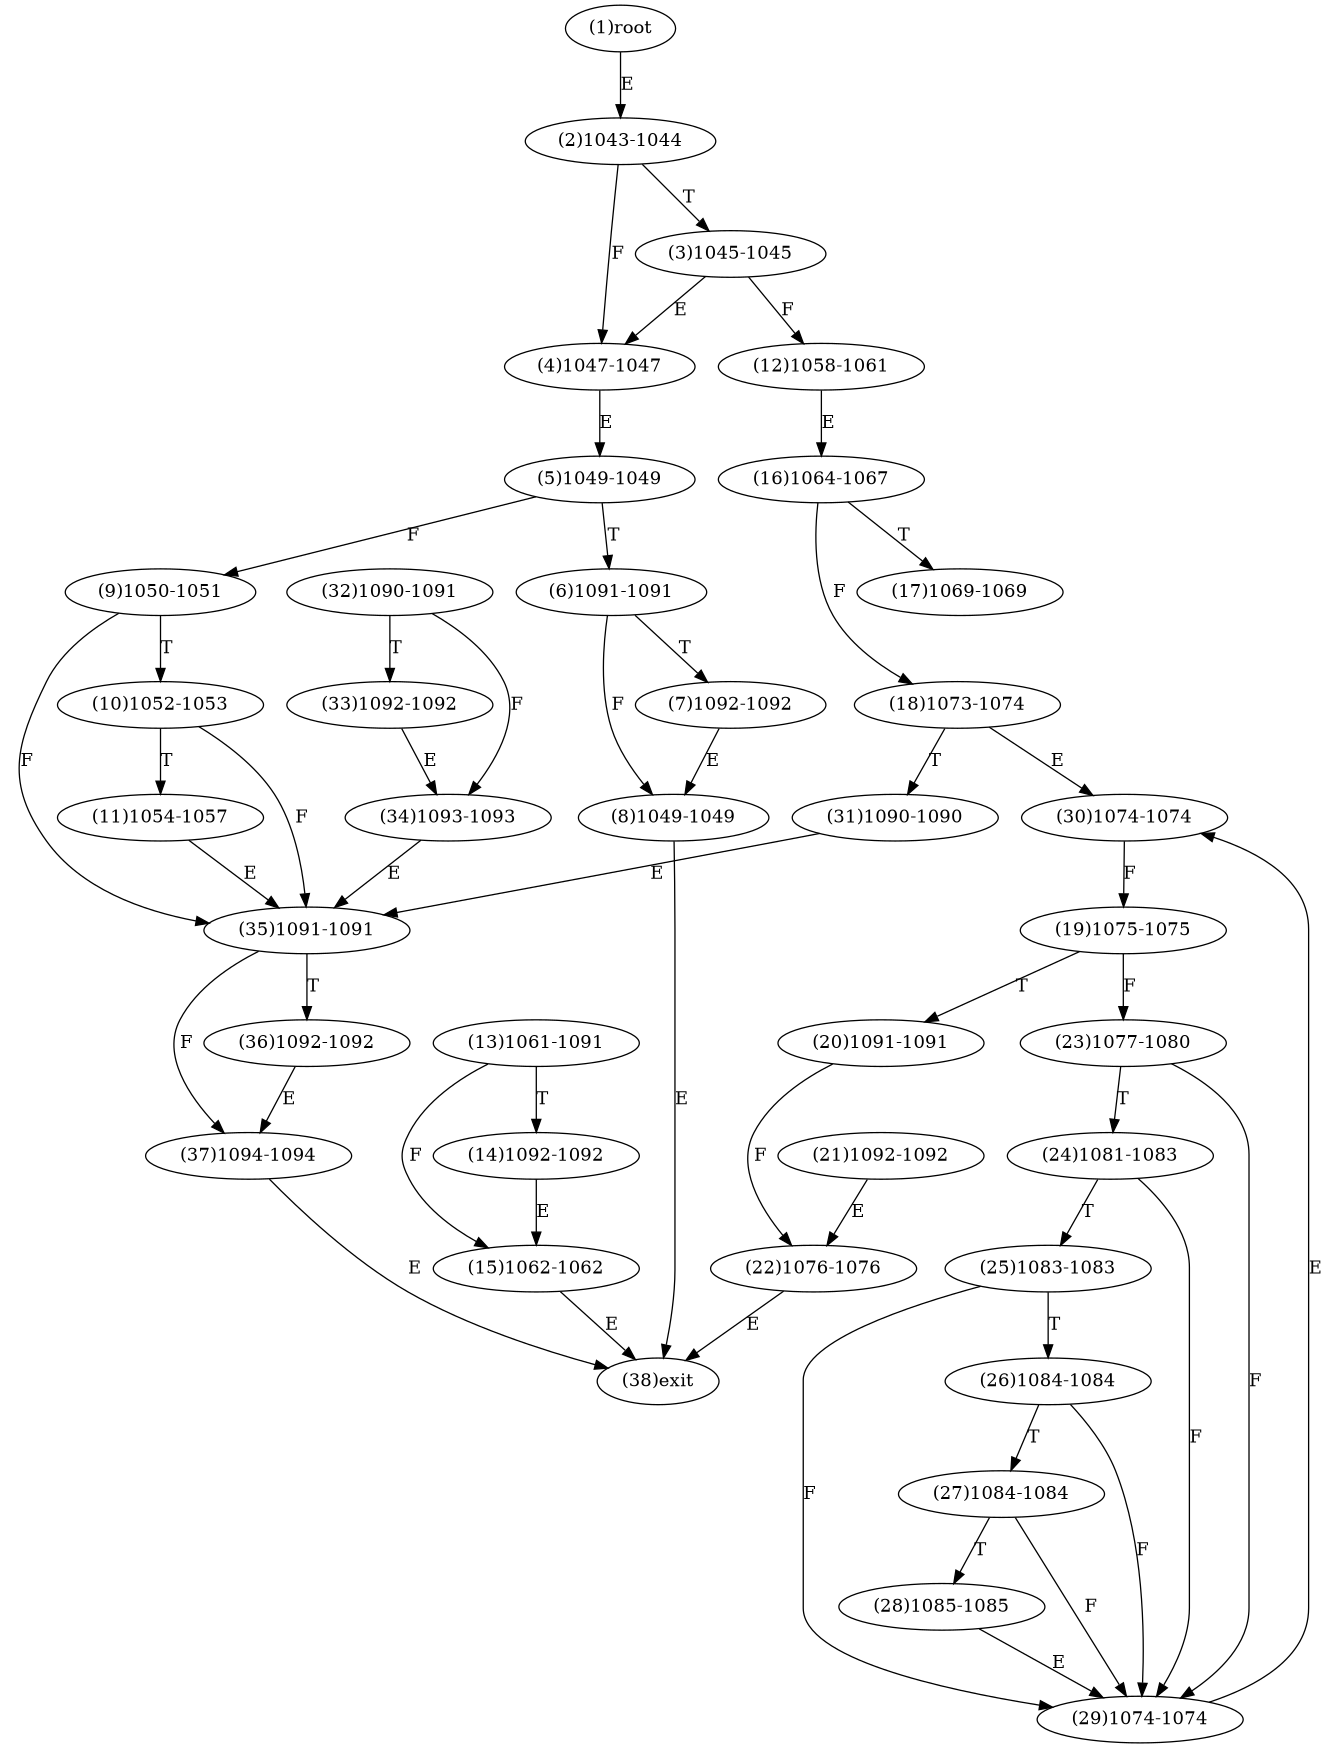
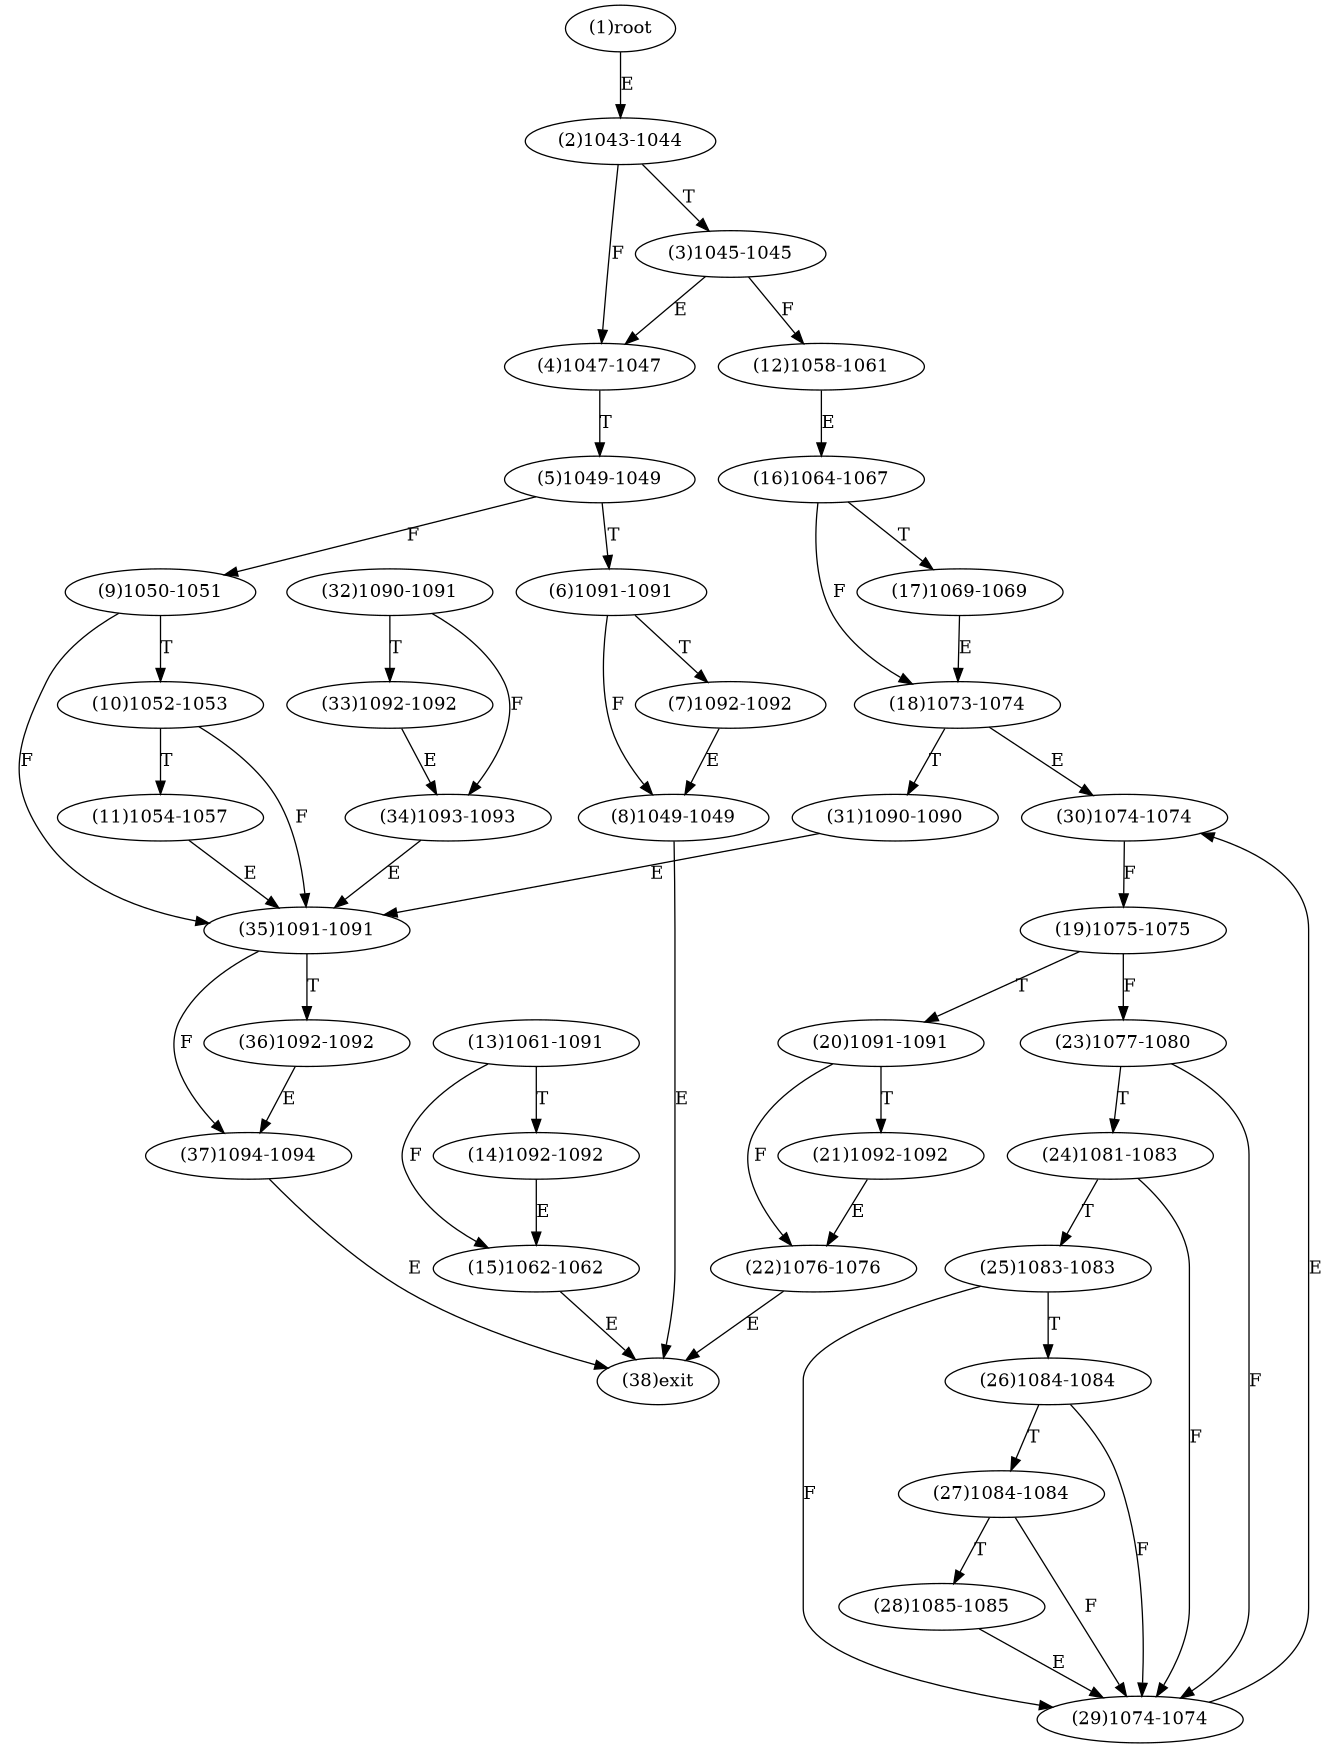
(606, 423) -> (606, 423)
none -> (959, 642)
none -> (881, 1093)
